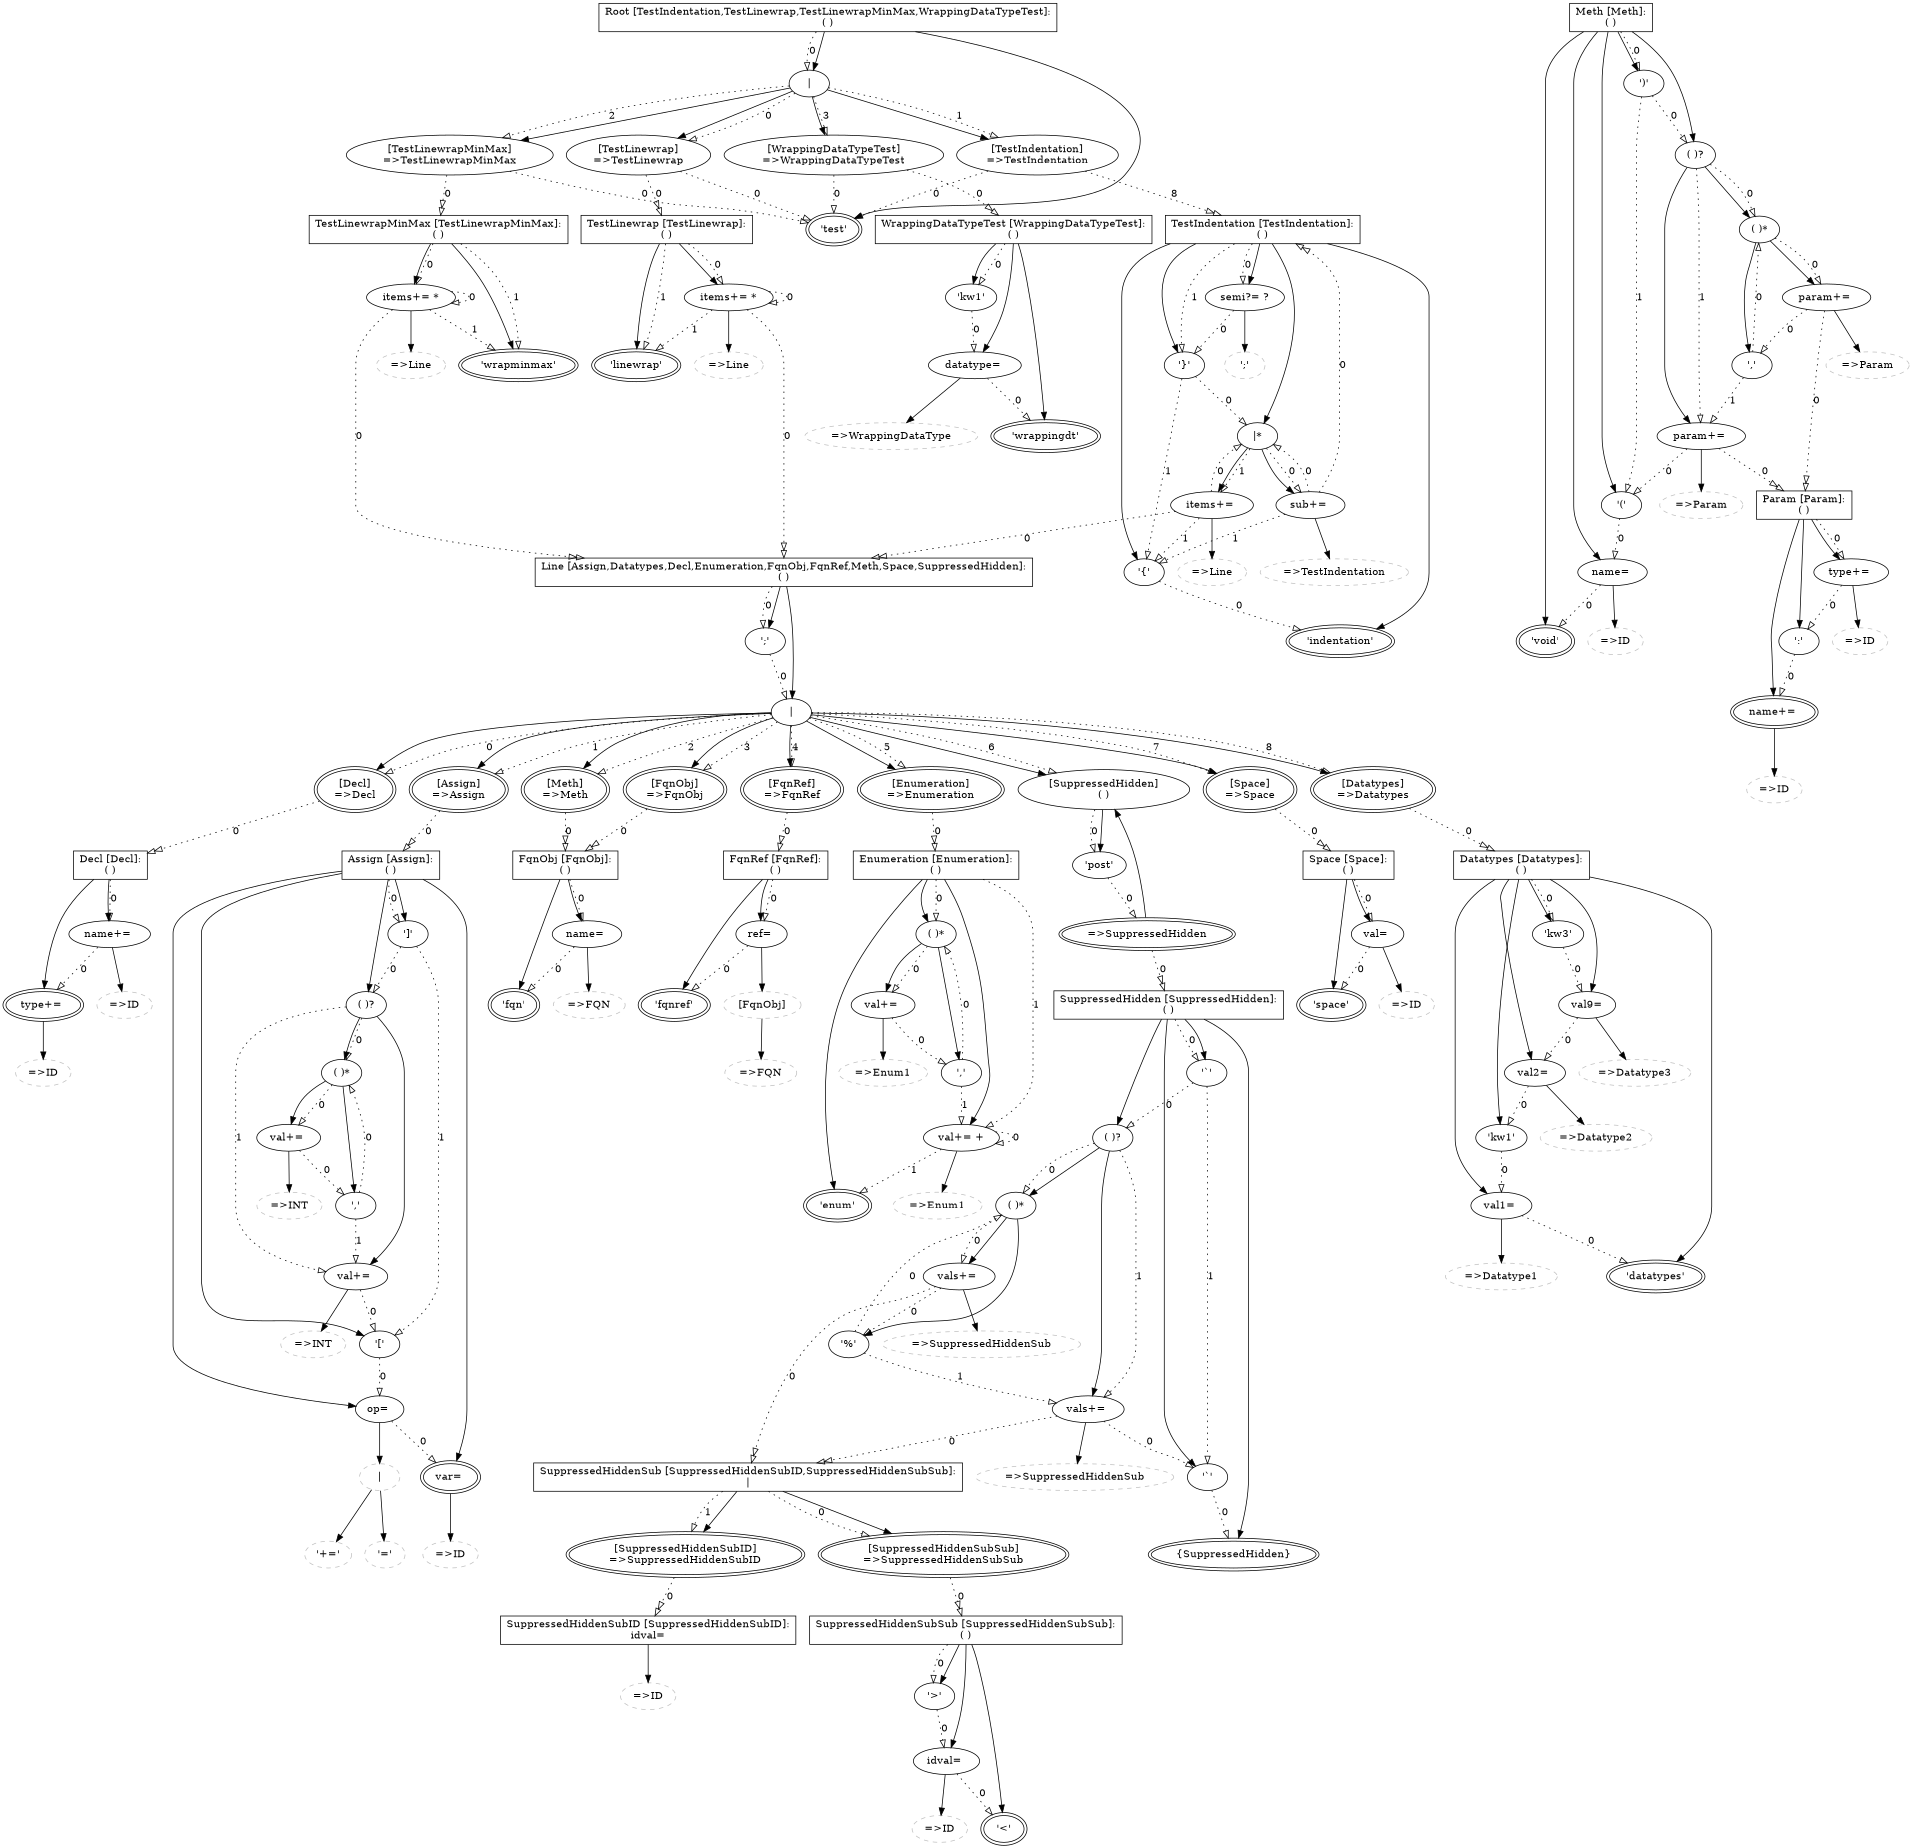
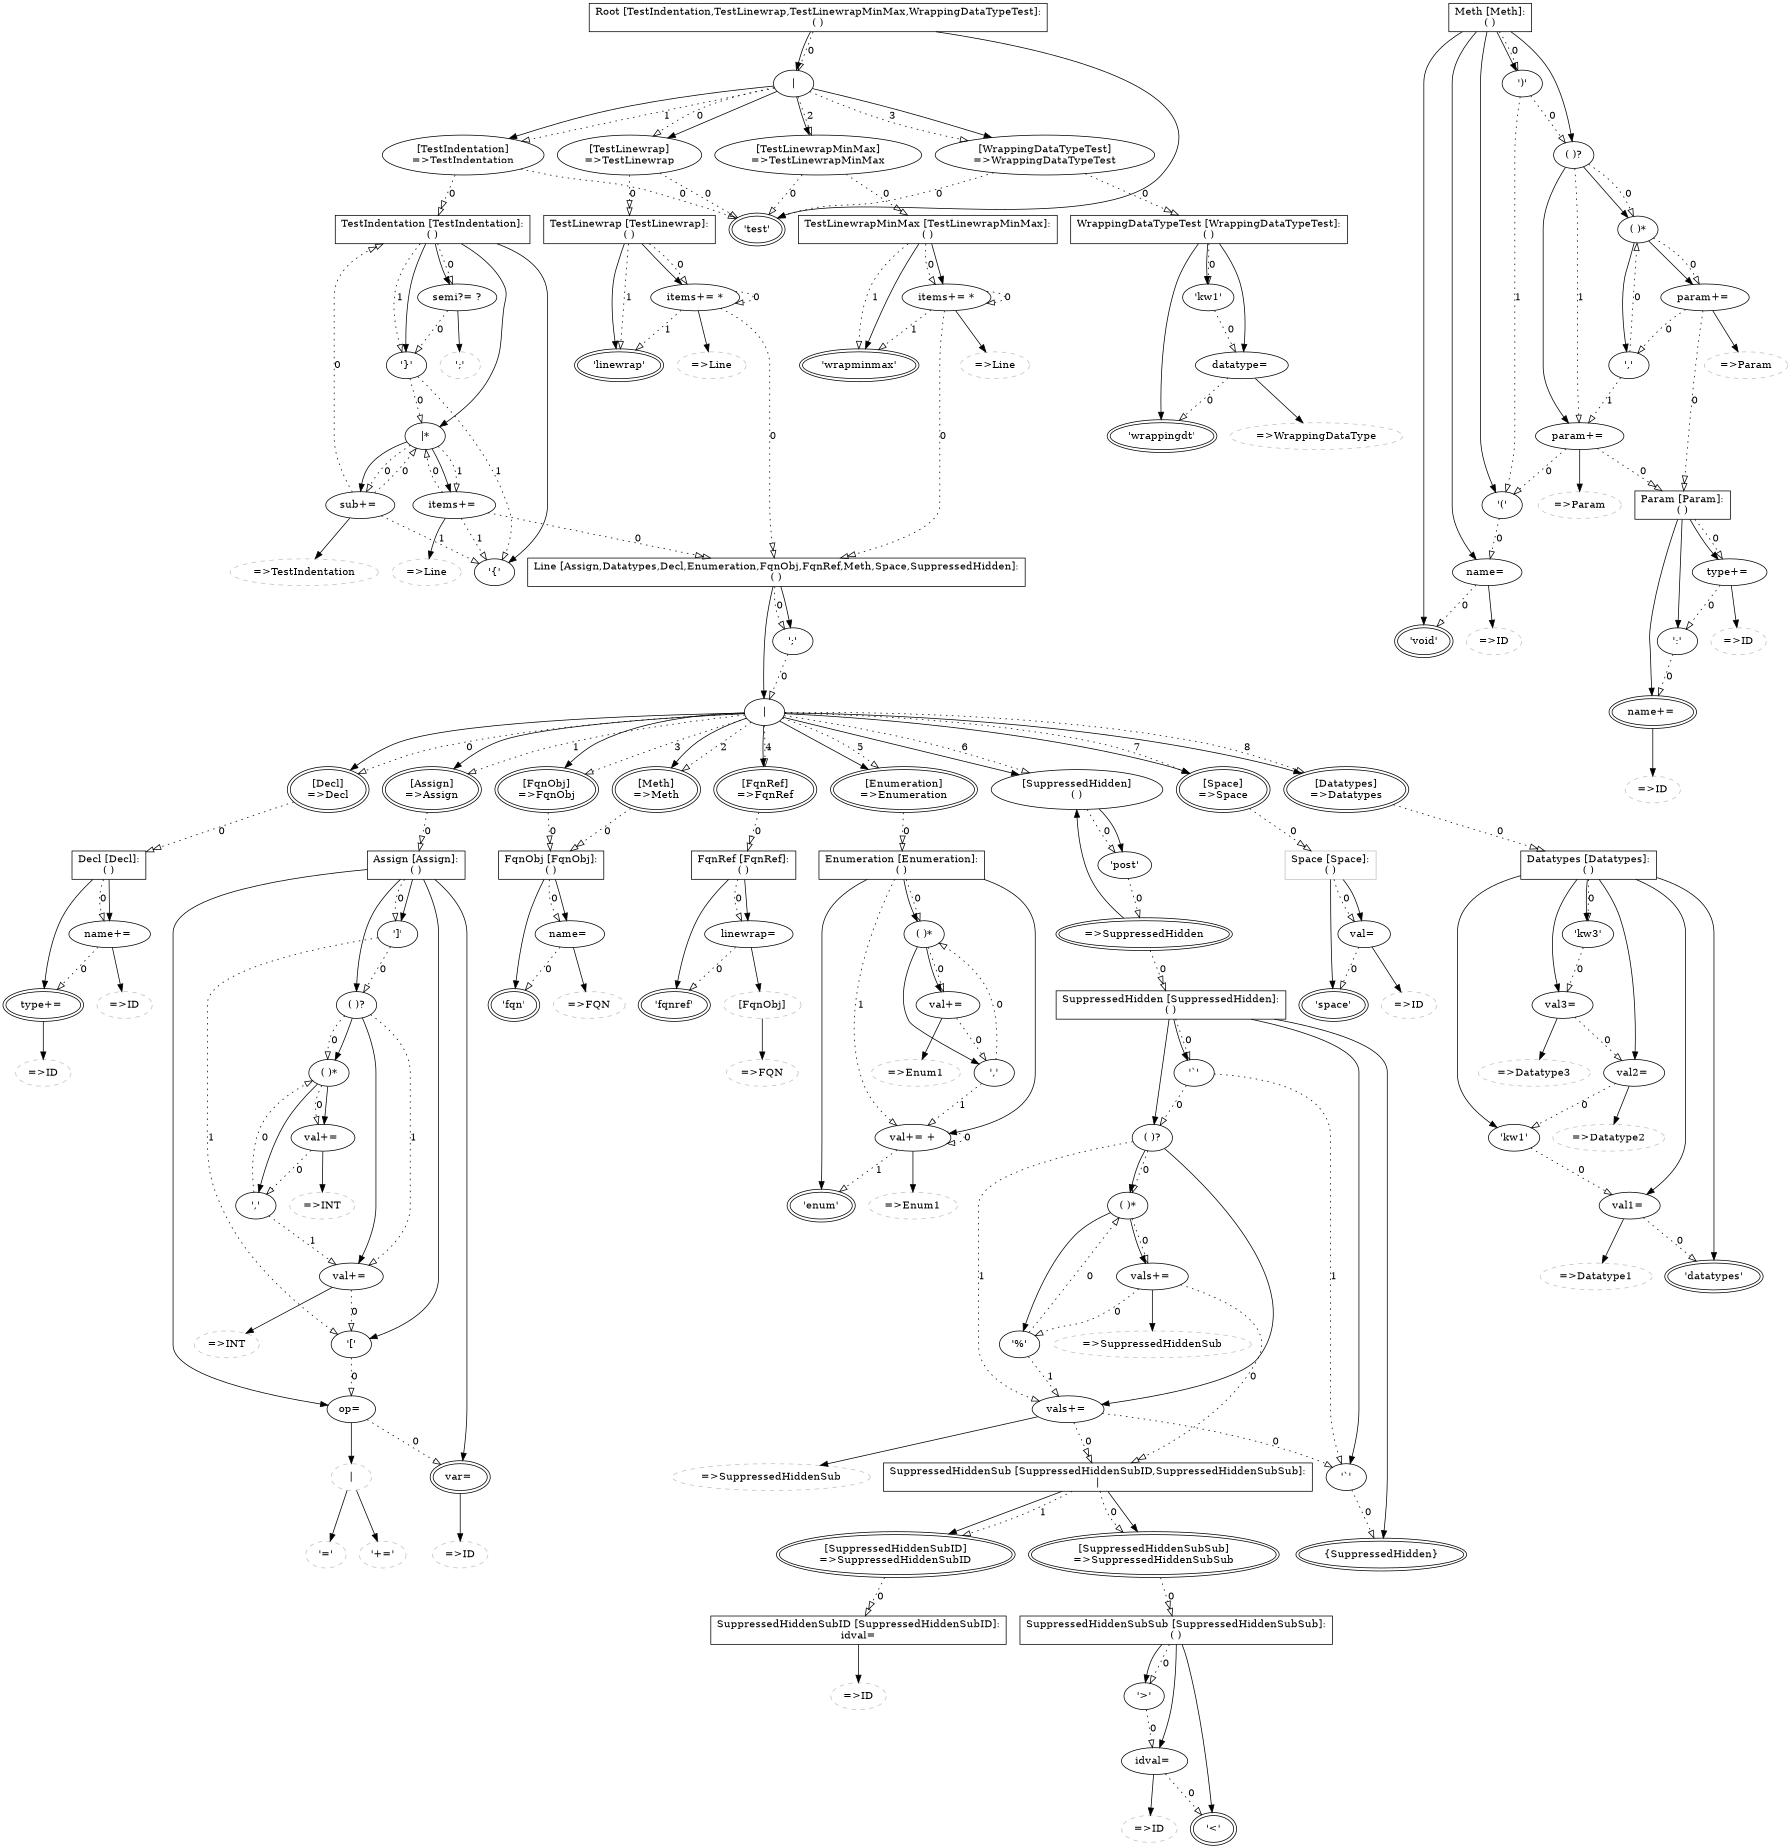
(1175, 194) -> (453, 194)
(1340, 641) -> none
(1348, 865) -> (1331, 865)
(761, 934) -> (749, 934)
(1587, 1005) -> (1563, 1005)
